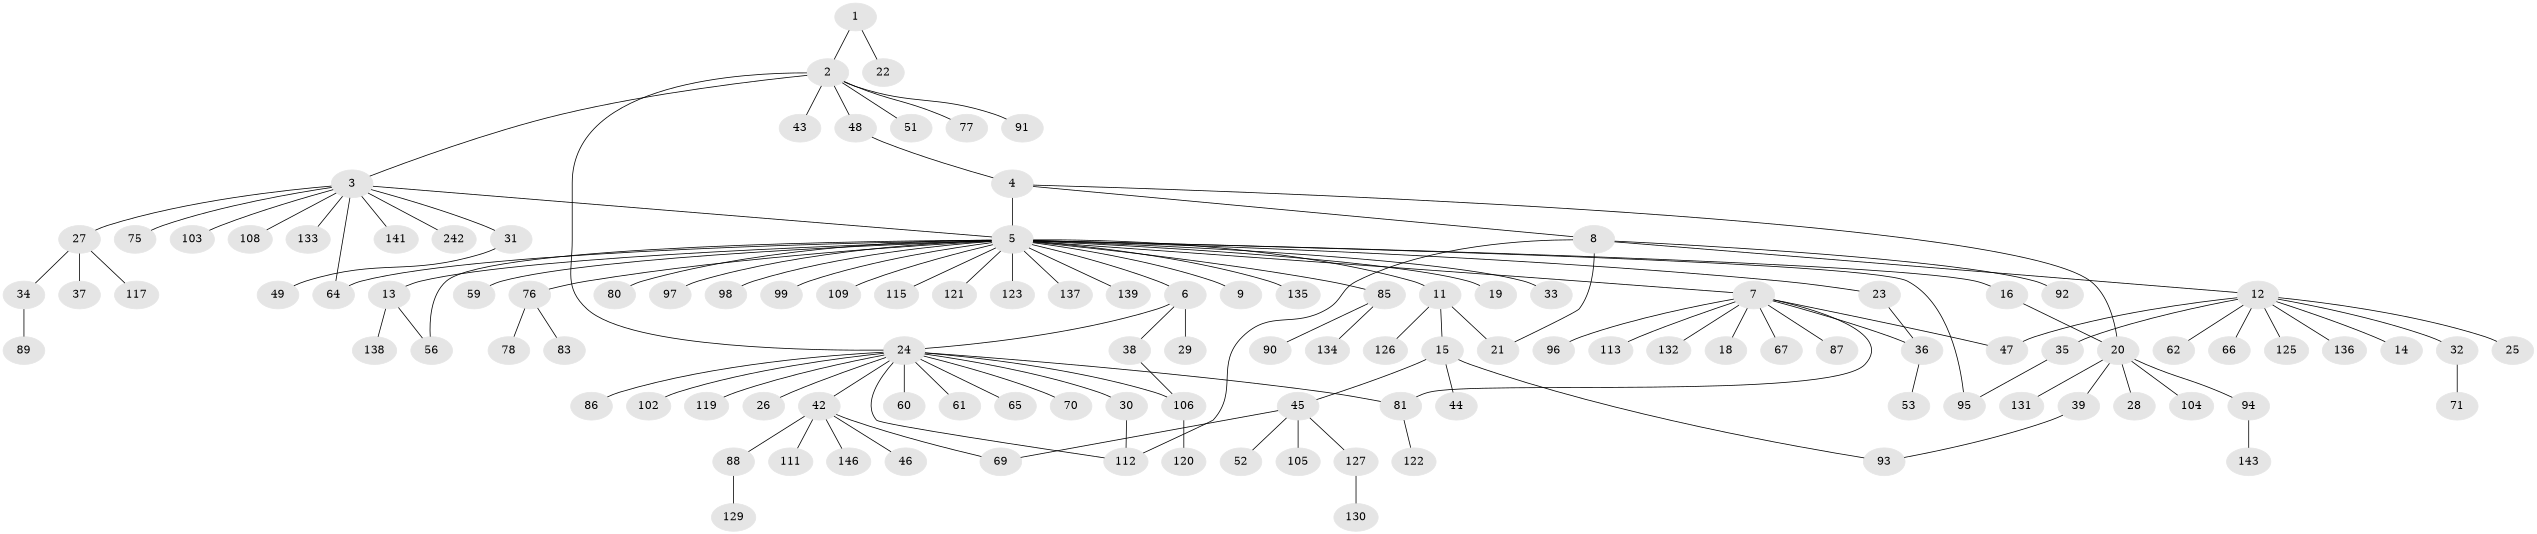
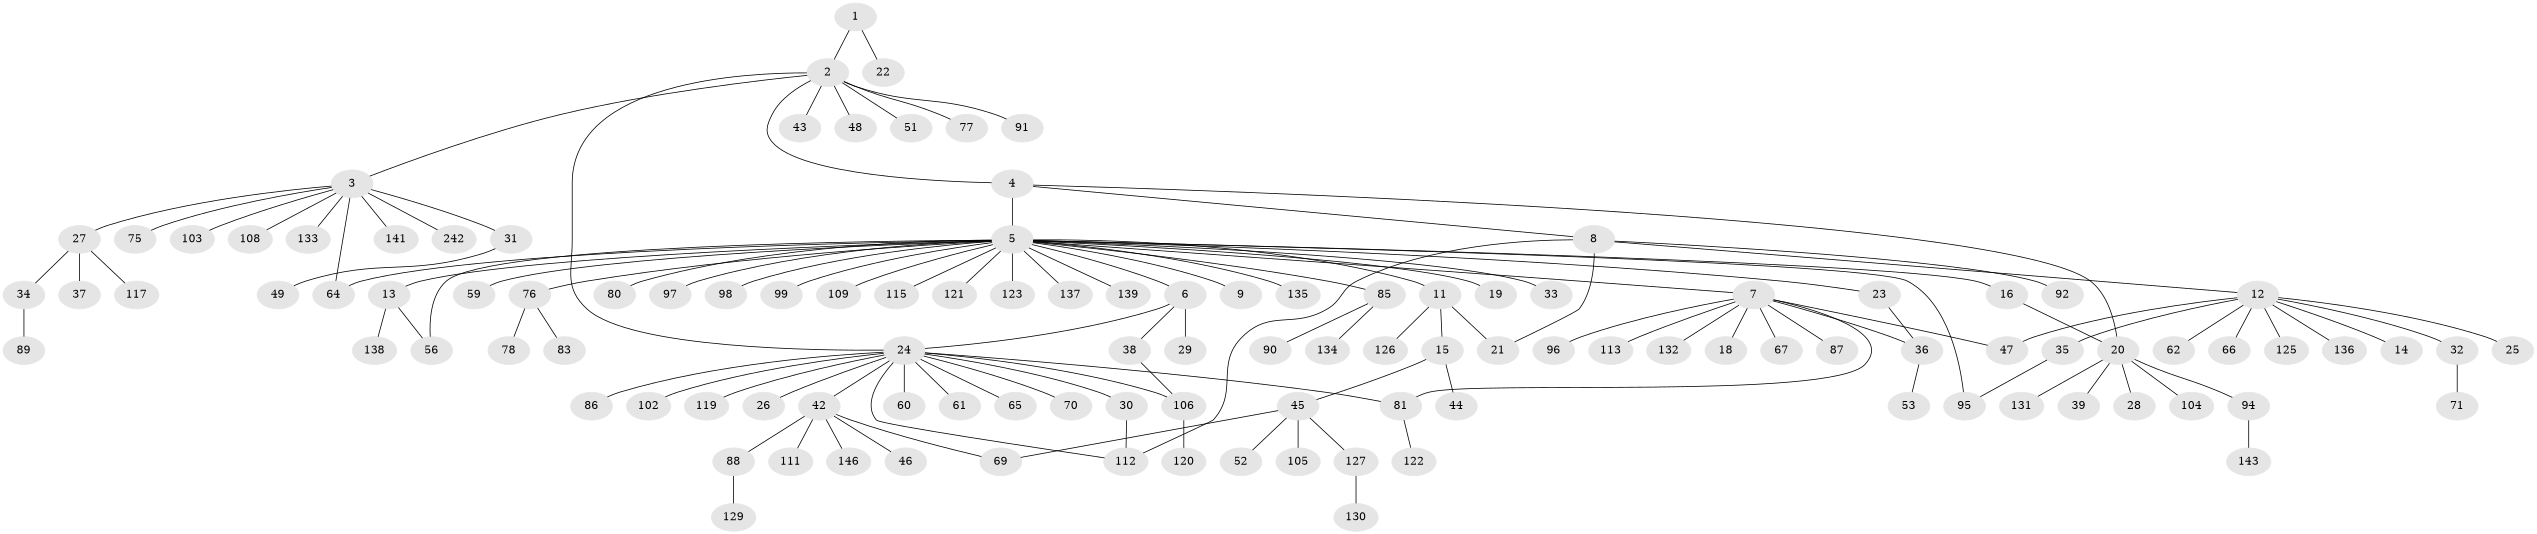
(932, 159) -> (838, 169)
(682, 212) -> none
(1884, 462) -> none
